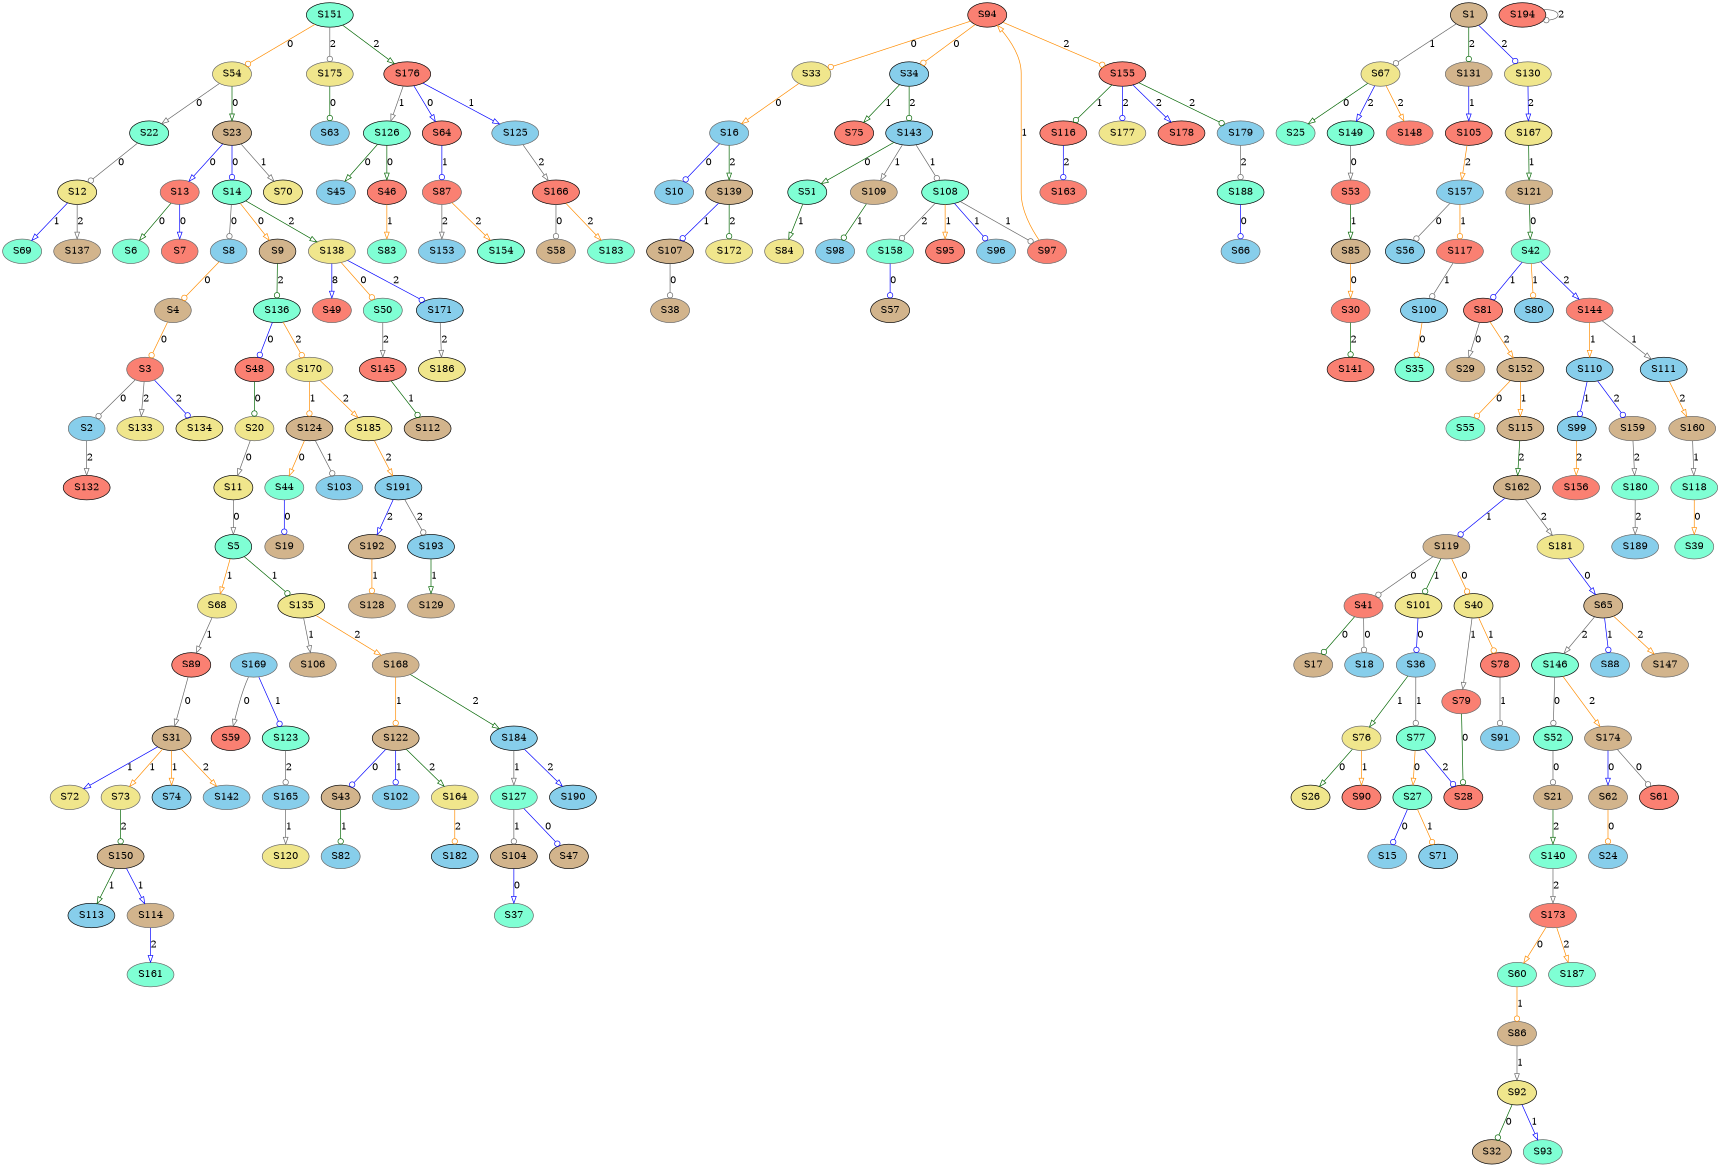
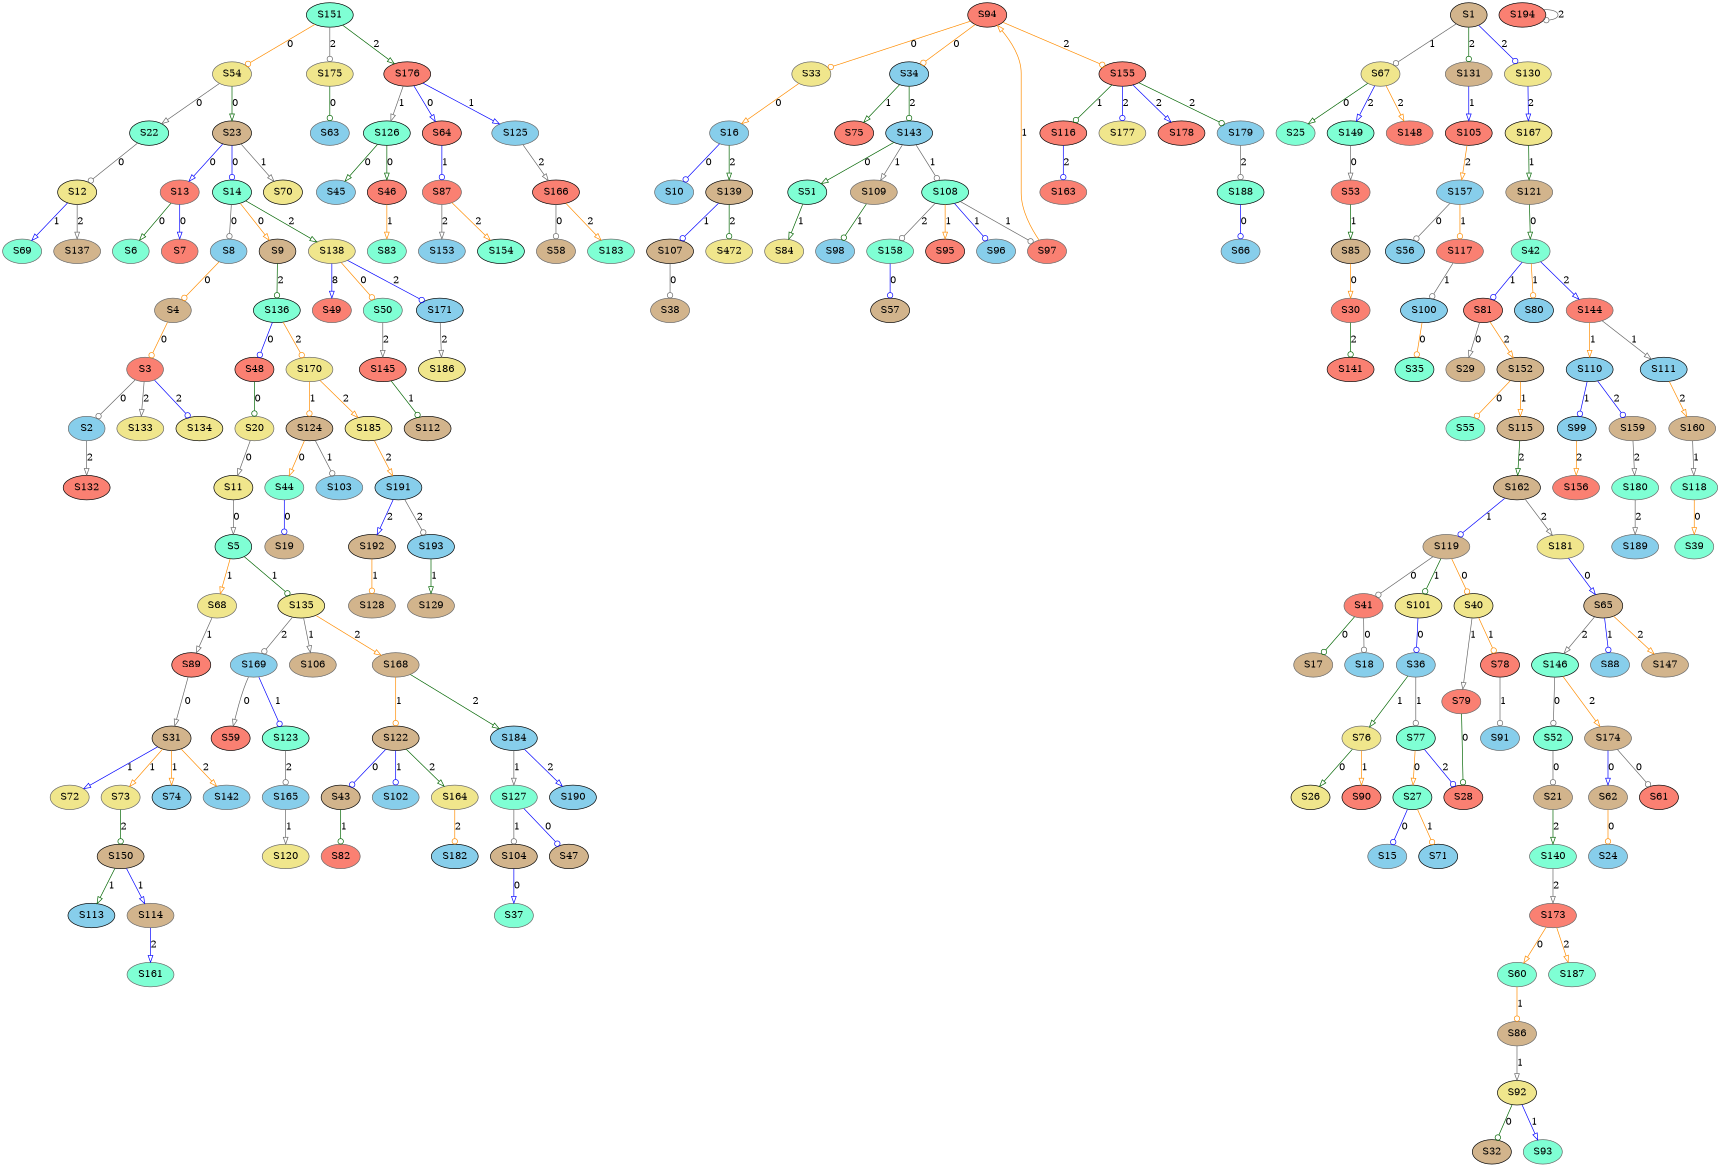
(729, 251) -> (729, 251)
none -> (279, 633)
(341, 856) -> (341, 856)
